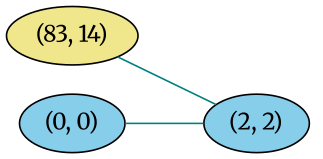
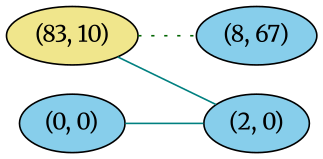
(72, 36) -> (72, 36)
none -> (257, 36)
(257, 123) -> (257, 123)
